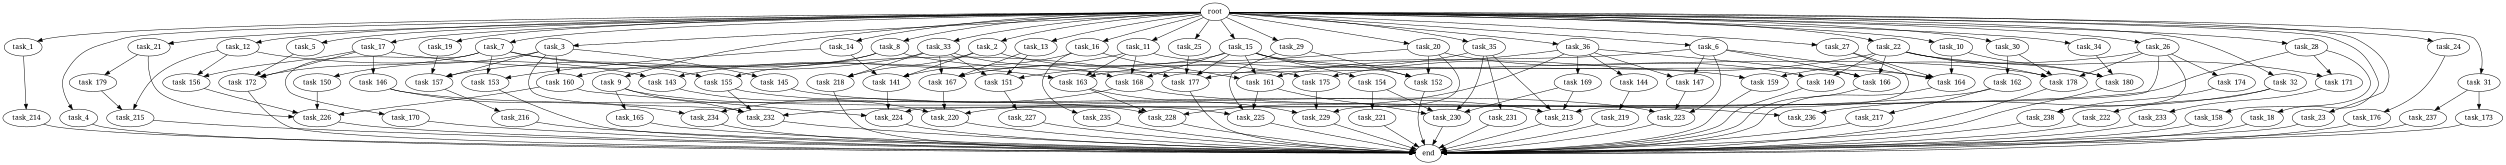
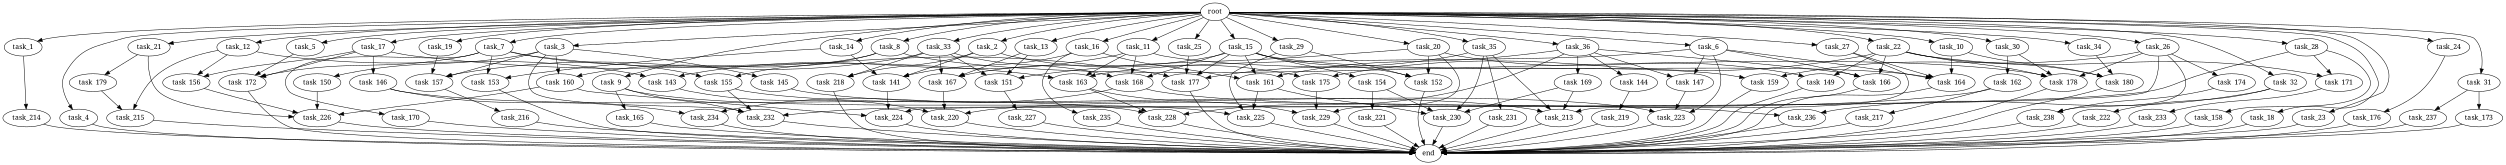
none -> (1616, 145)
